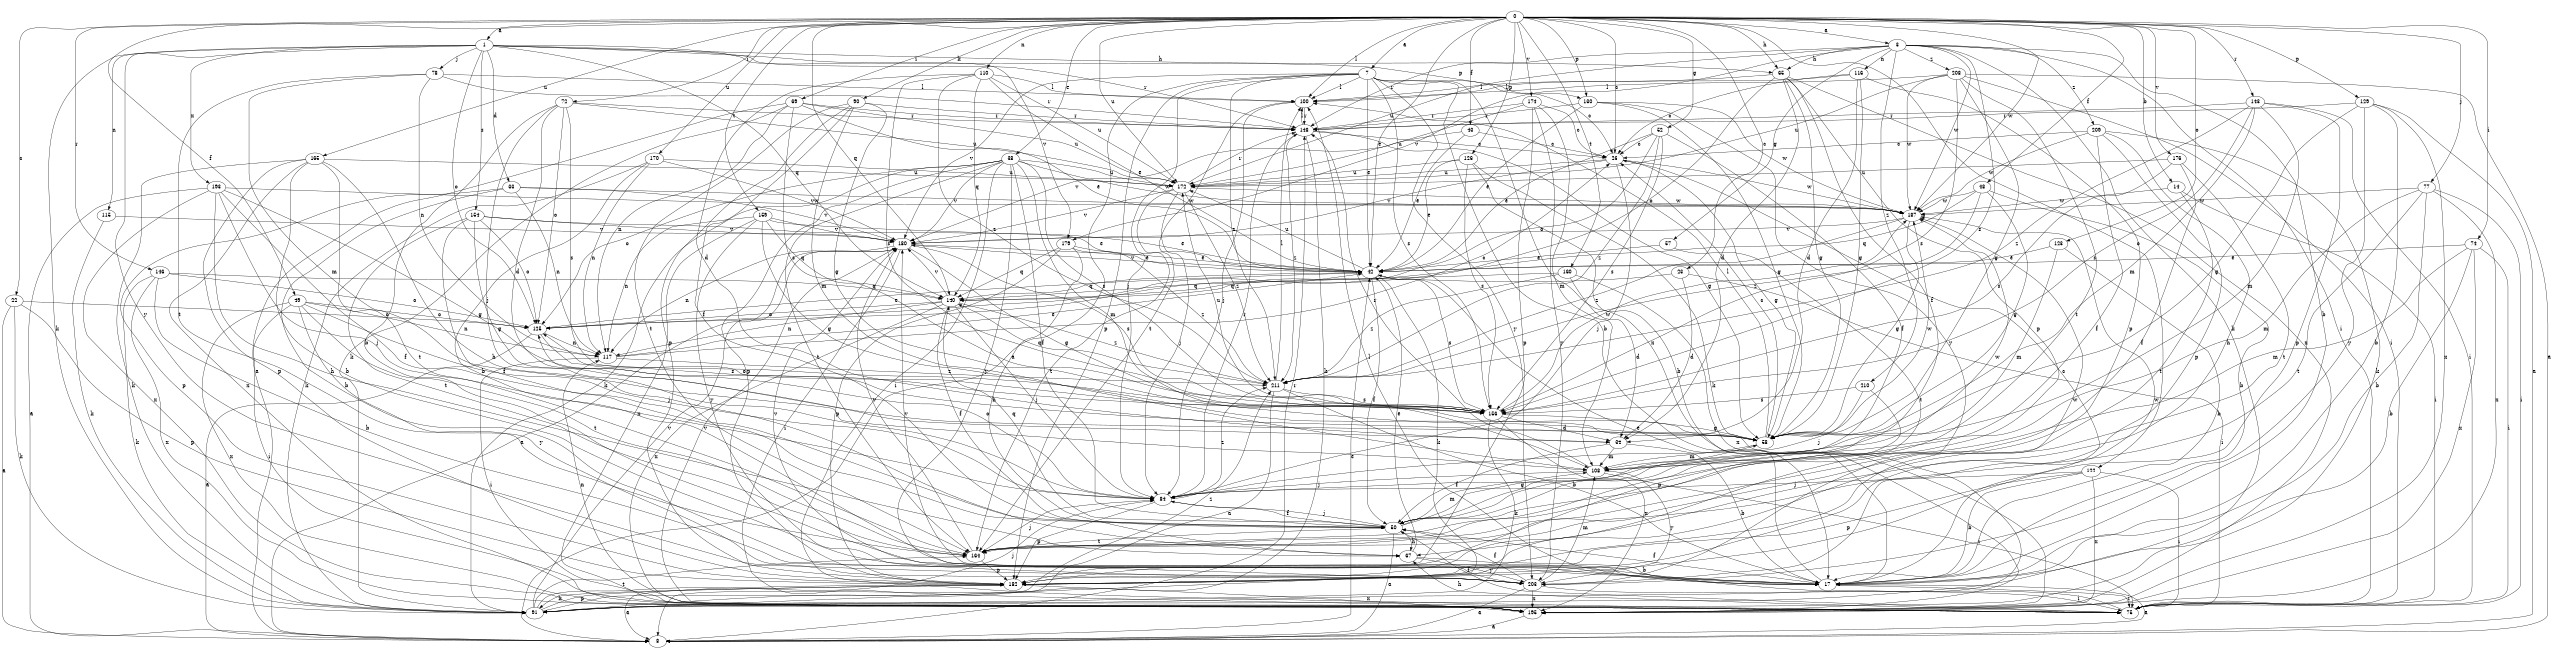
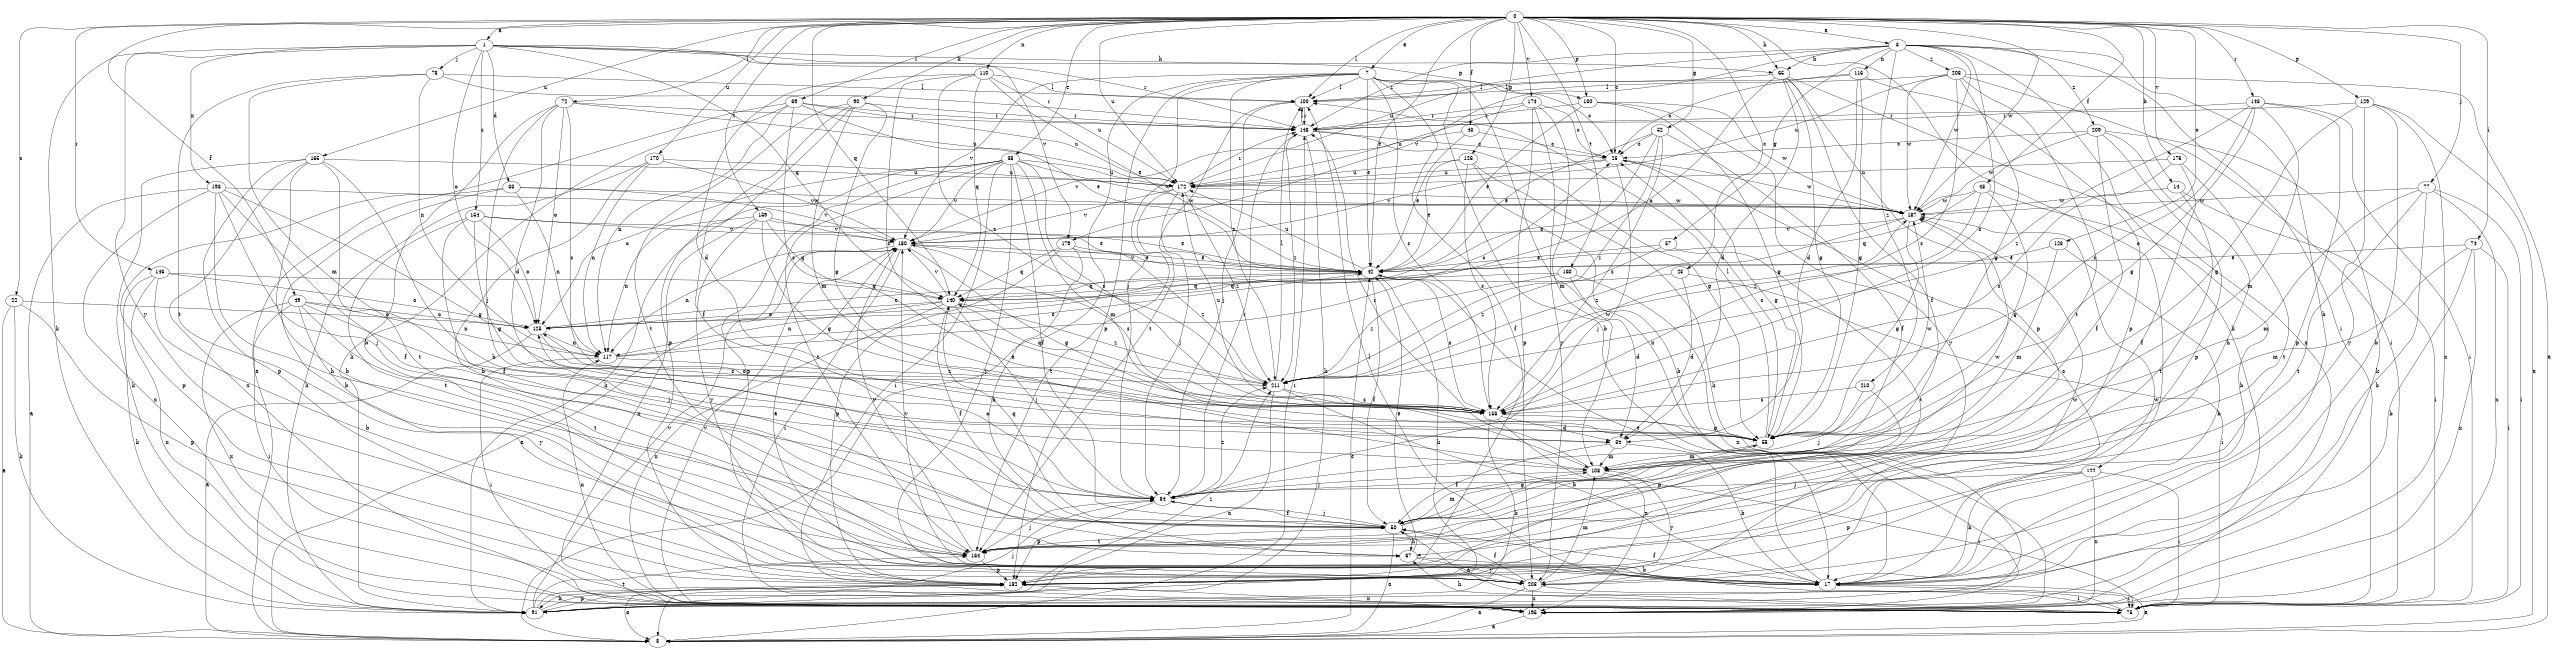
(106, 216) -> none
(2132, 272) -> (2132, 272)
none -> (1473, 317)
(1515, 329) -> (1515, 329)
(776, 414) -> (776, 414)
(1468, 571) -> (1468, 571)
